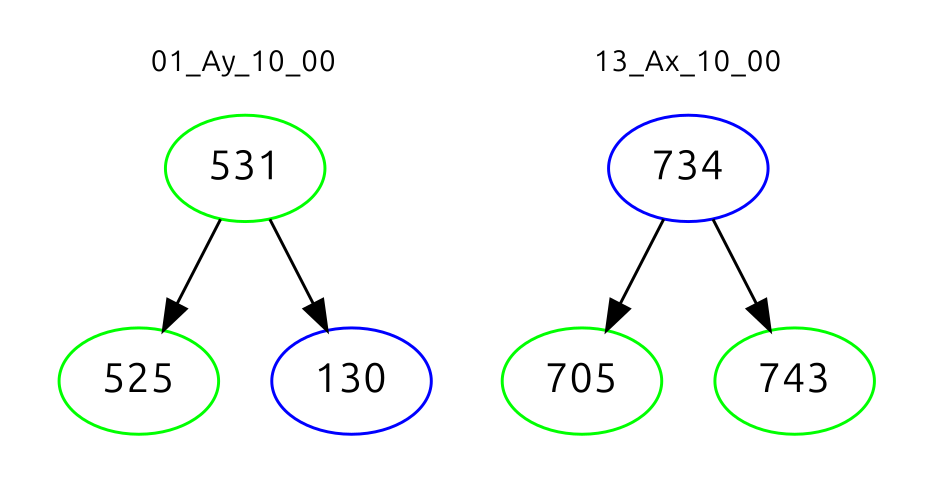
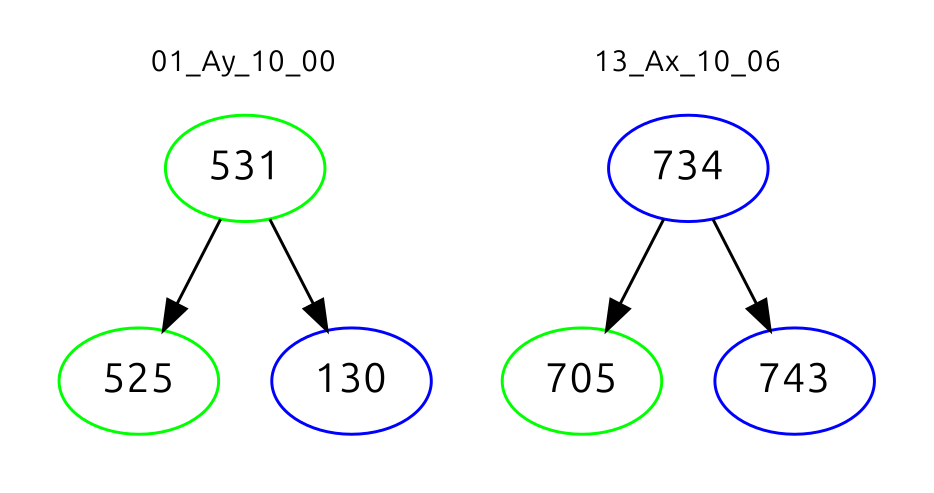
(688, 64) -> (688, 64)
(795, 381) -> (795, 381)
